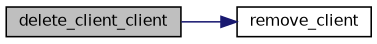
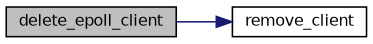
(94, 22) -> (91, 22)
